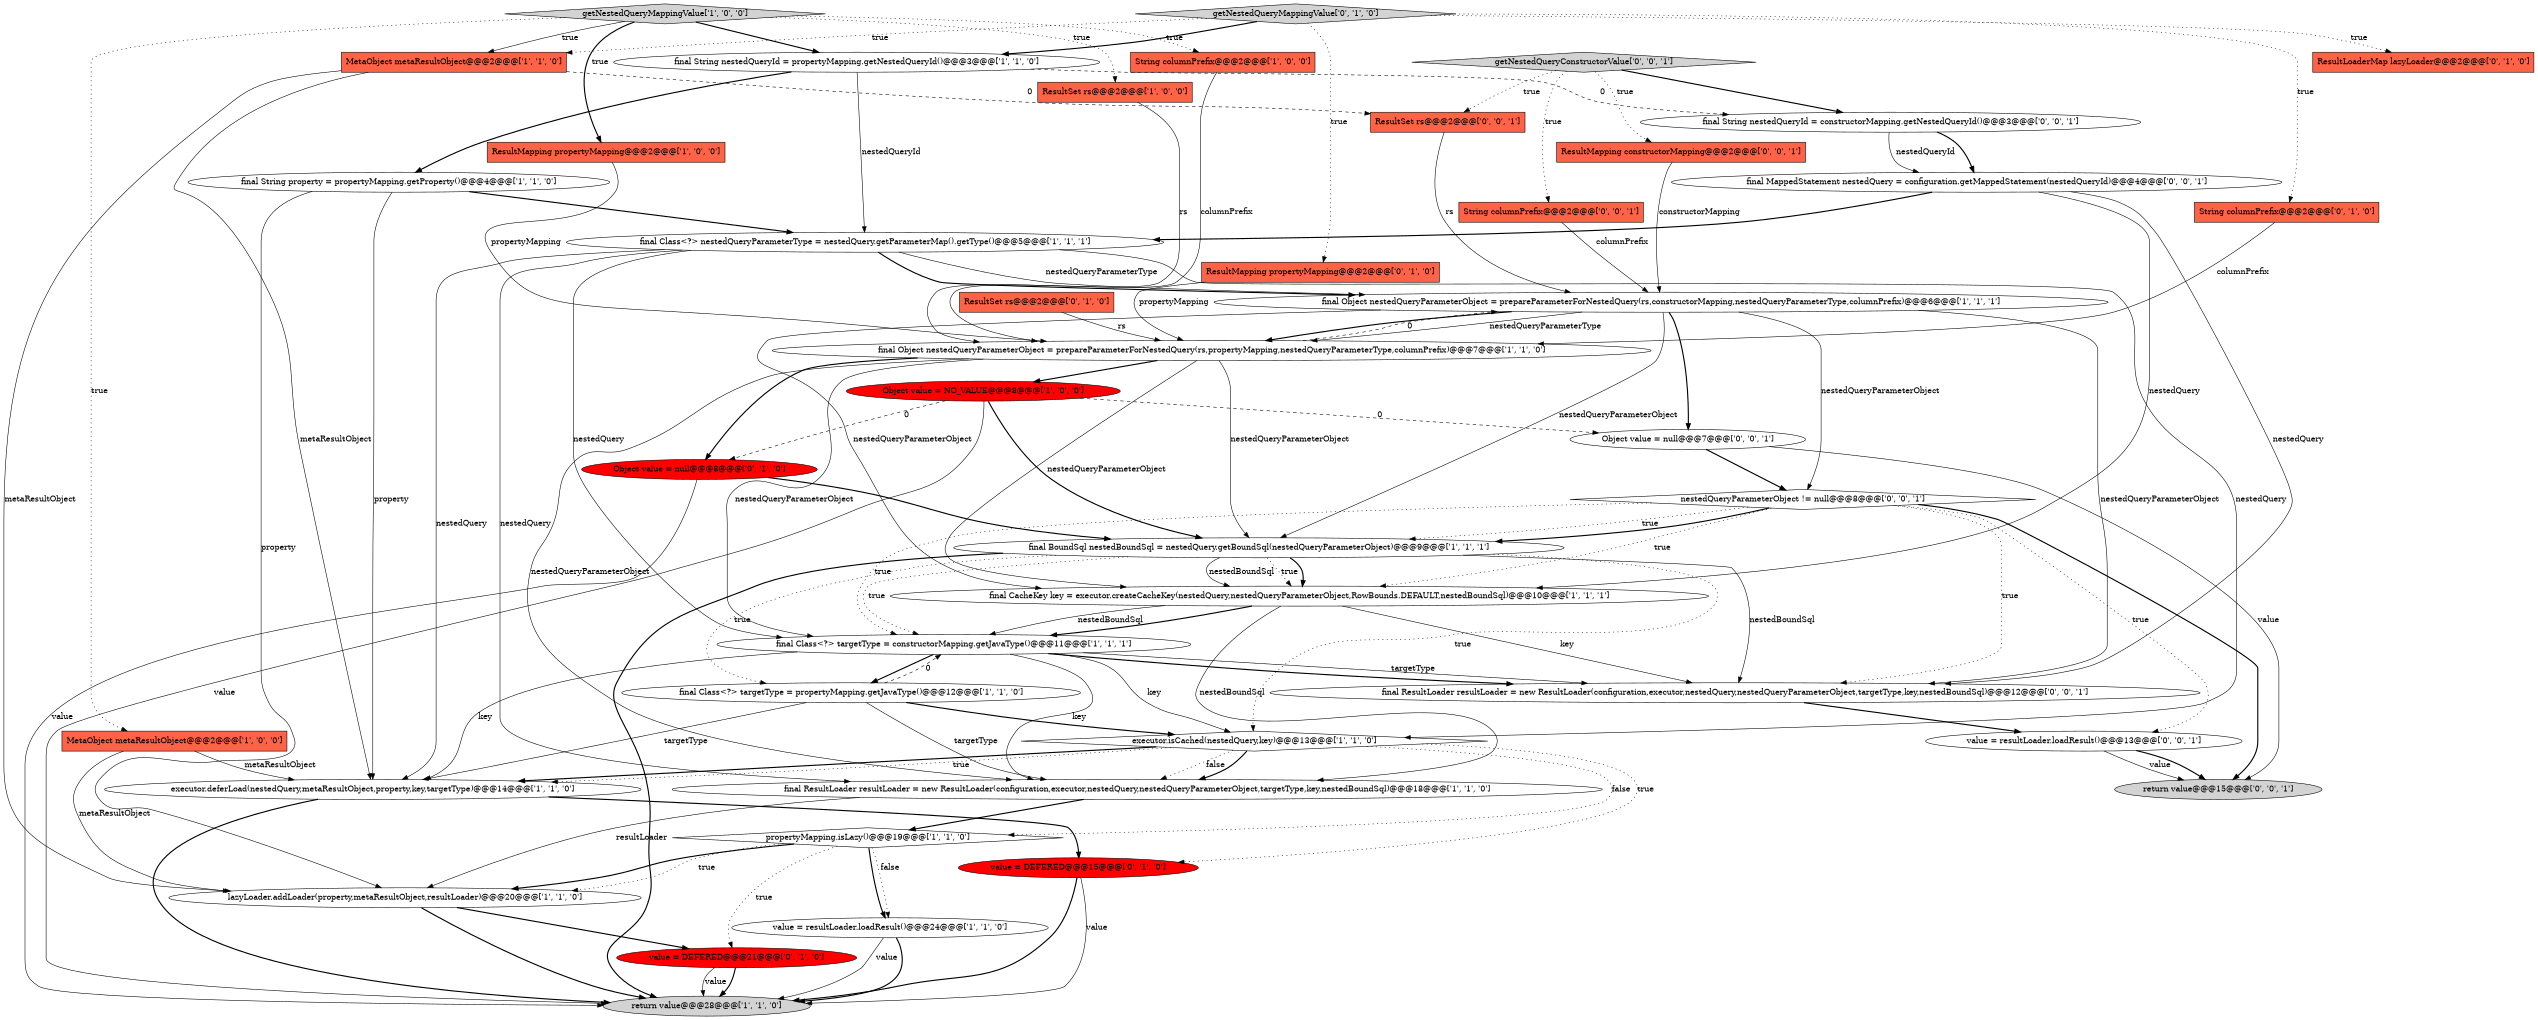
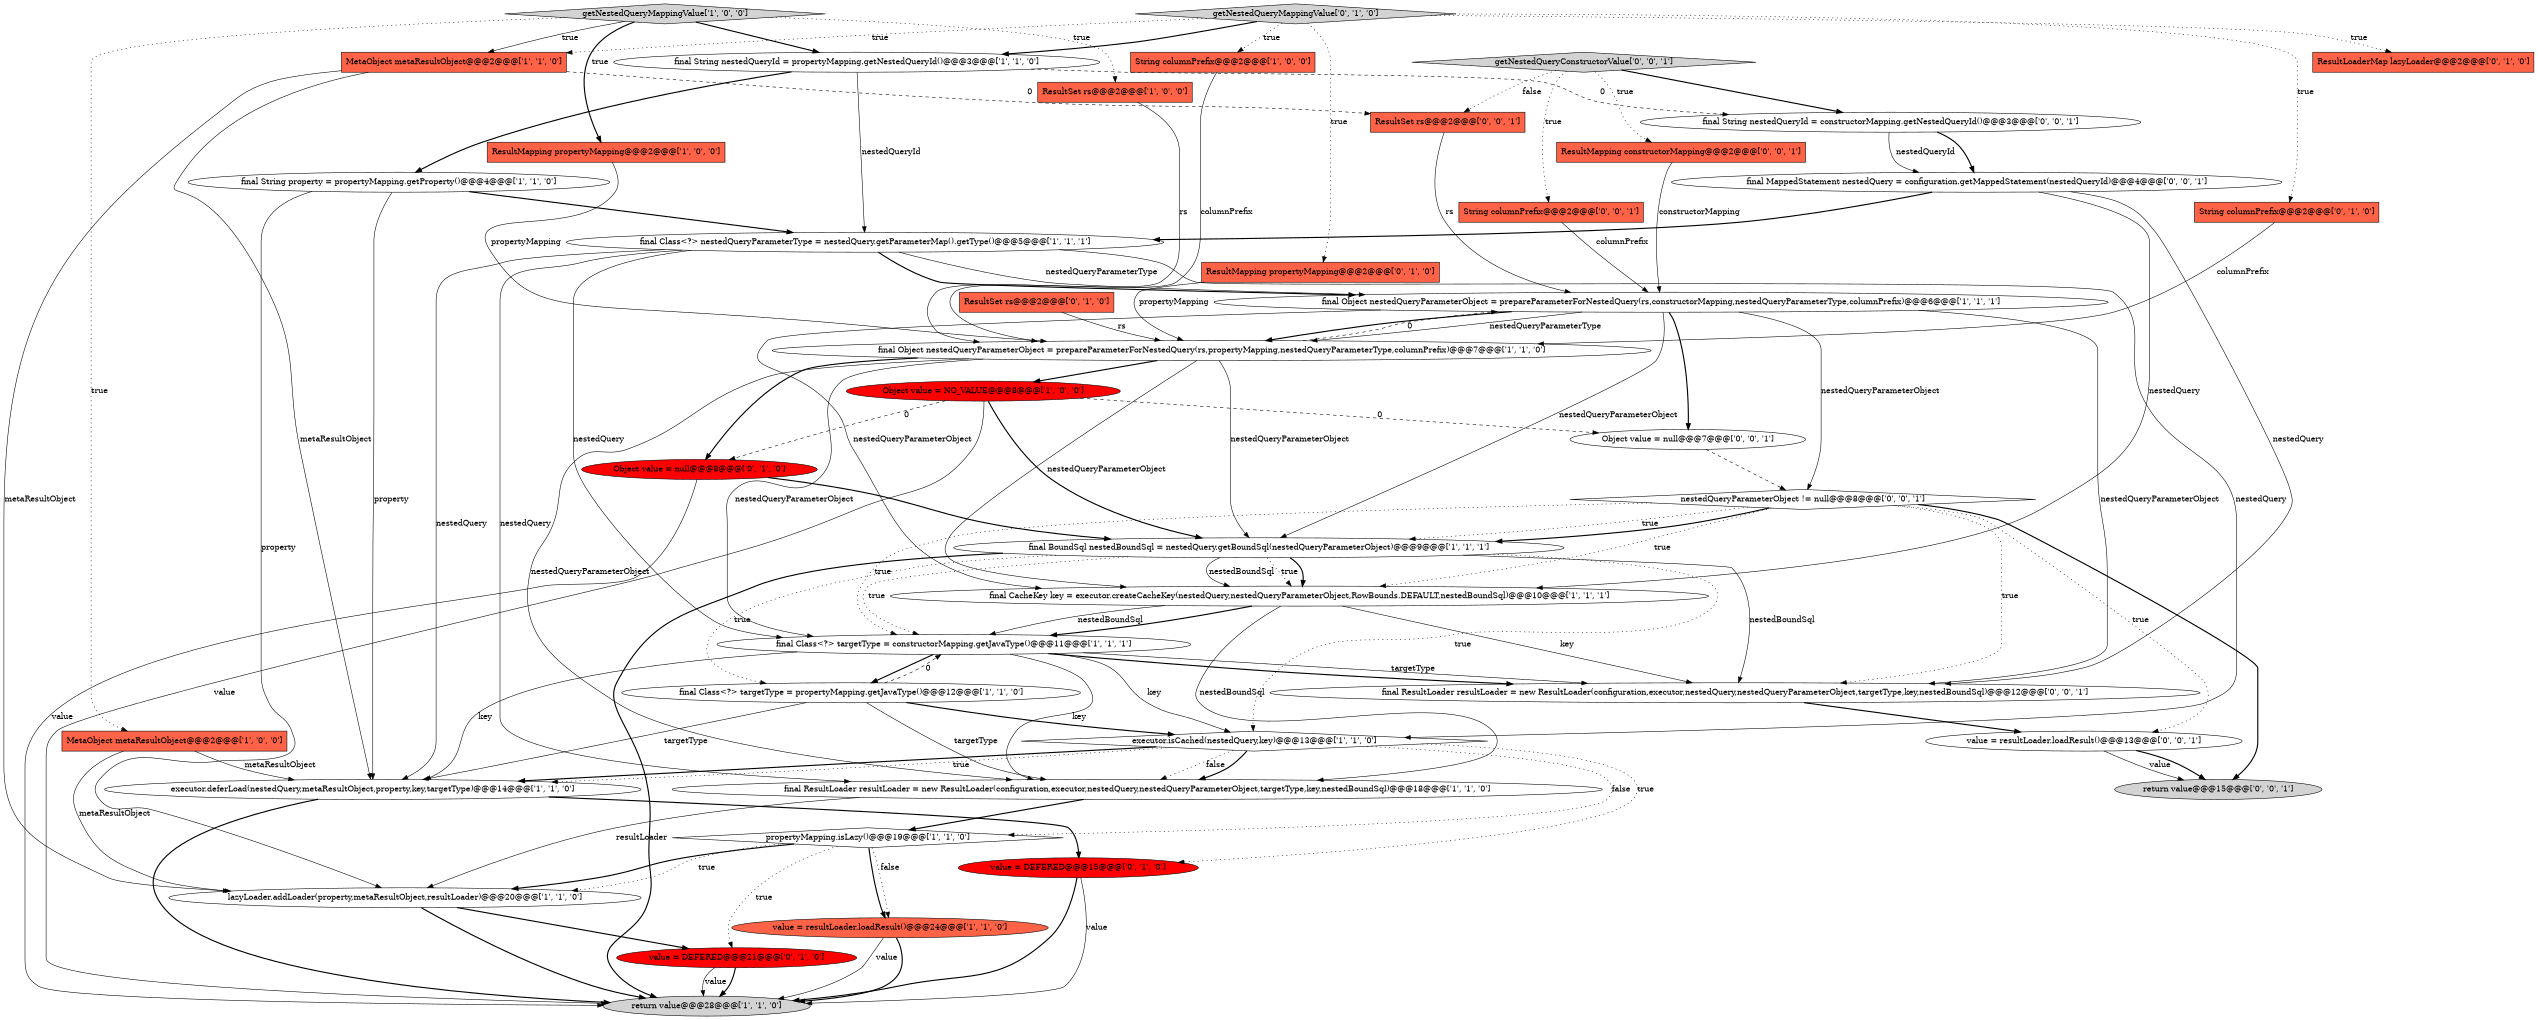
(994, 22) -> (1262, 36)
(1532, 92) -> (1532, 92)
(1743, 468) -> (1743, 468)
(2110, 522) -> none
(890, 928) -> (890, 928)
